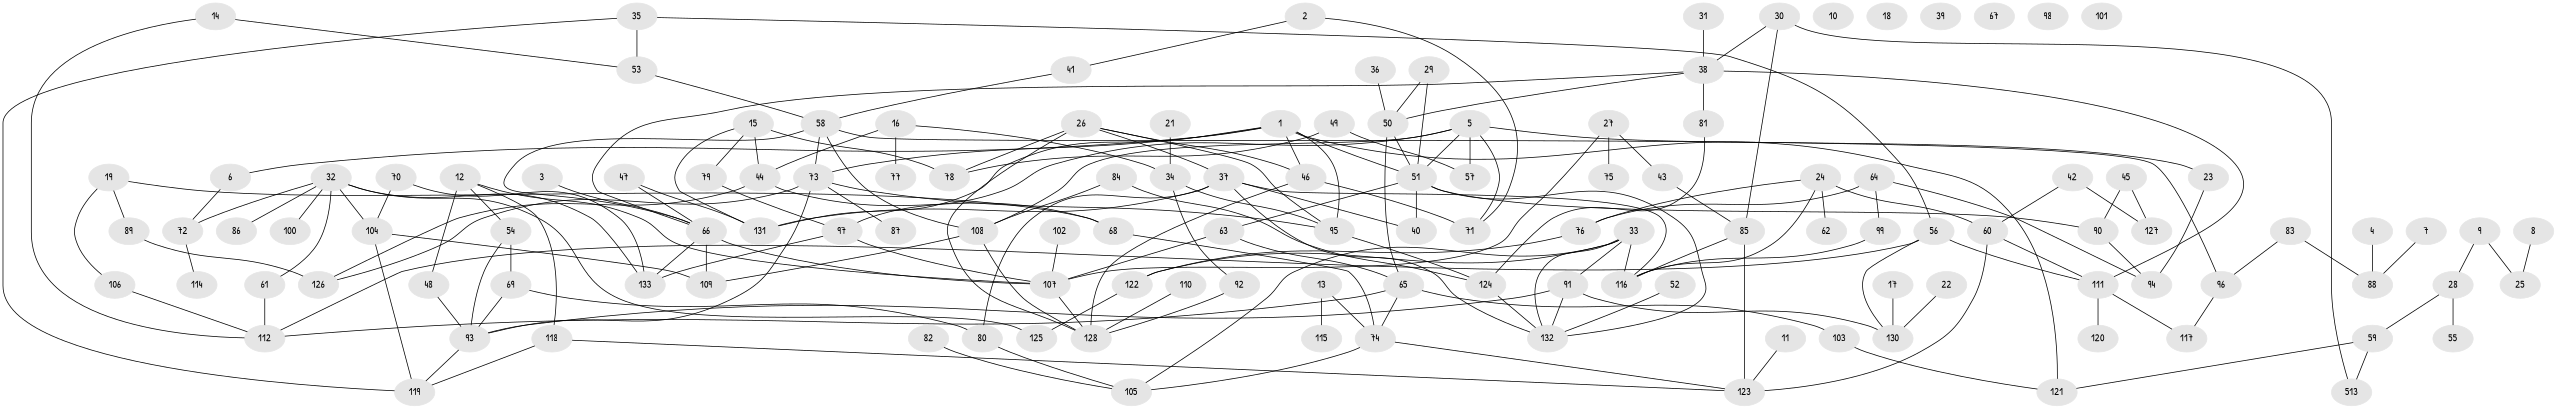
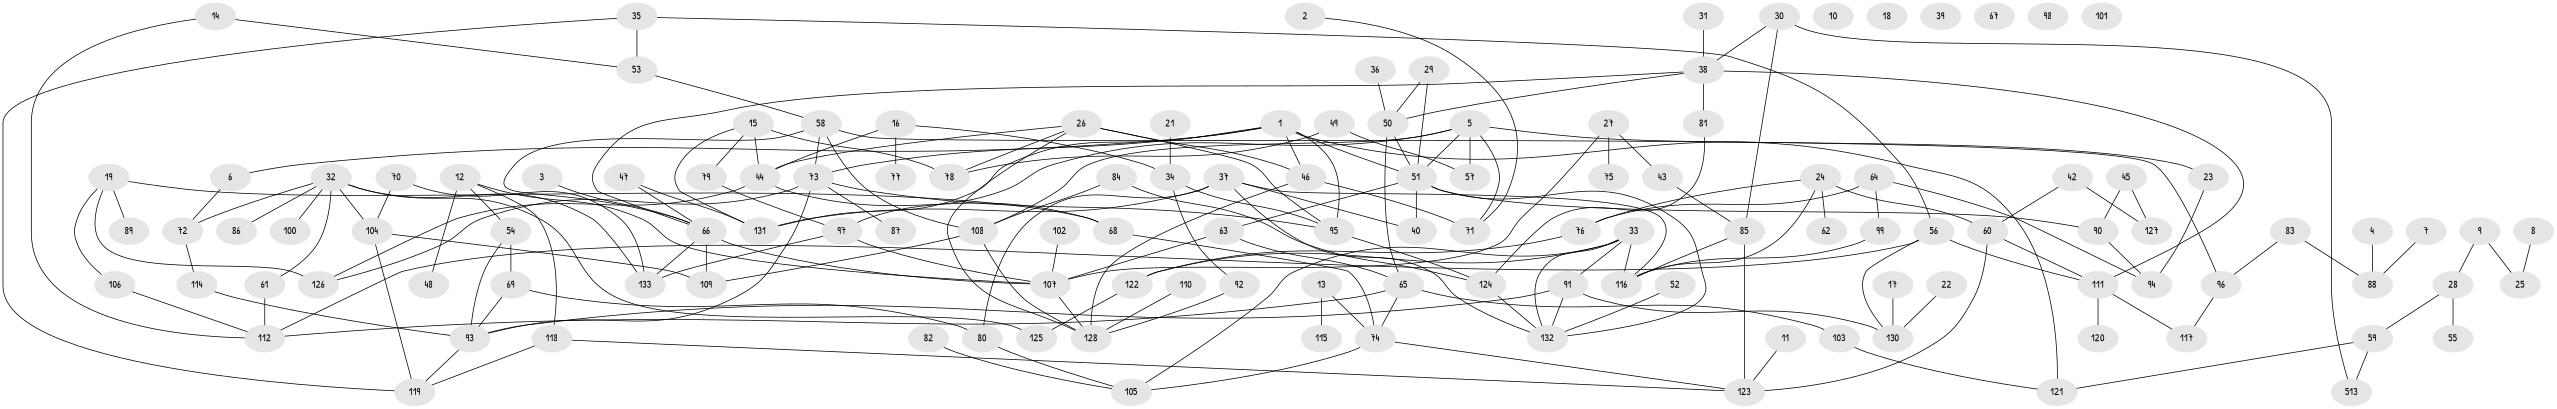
(1071, 70) -> none
(1154, 148) -> (903, 144)
(224, 258) -> (173, 265)
(449, 312) -> (332, 317)
